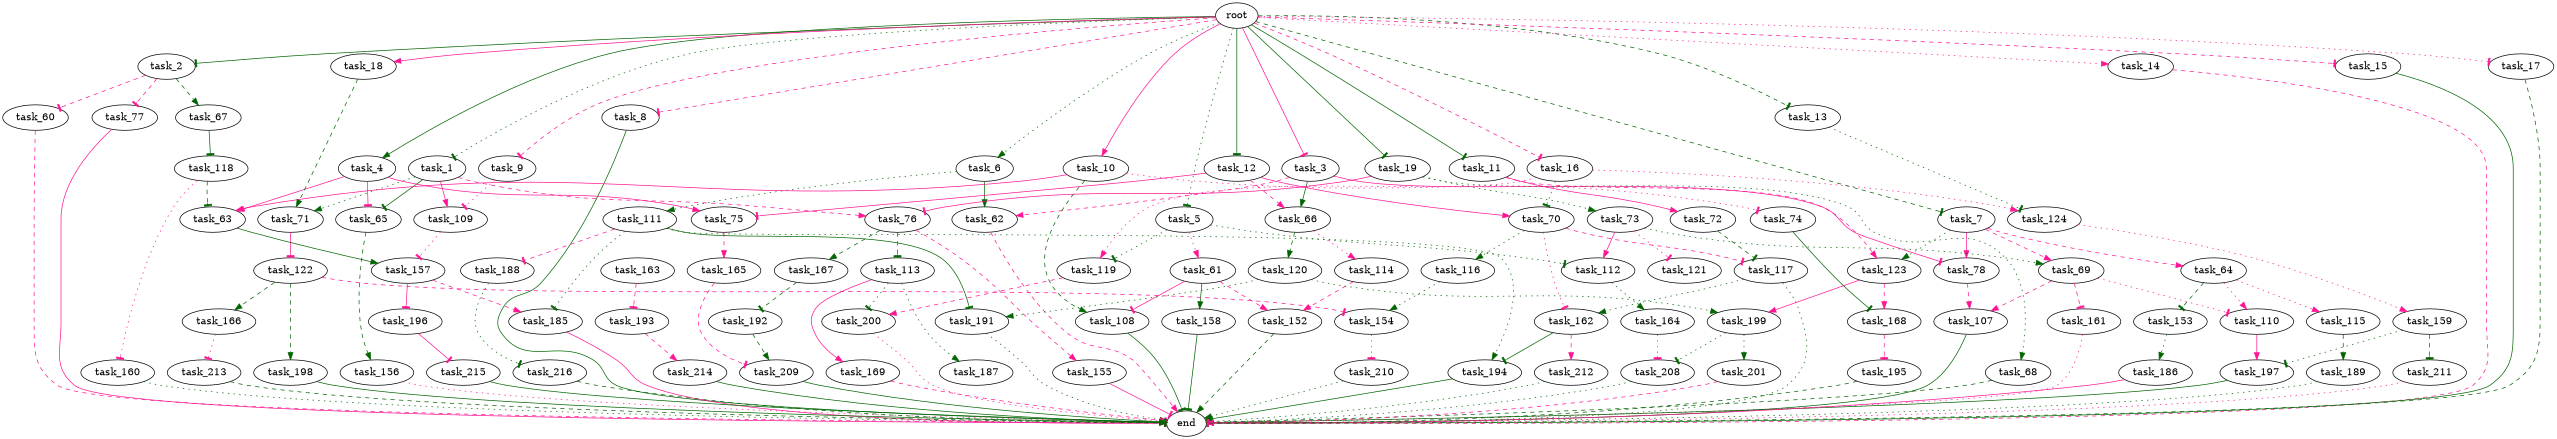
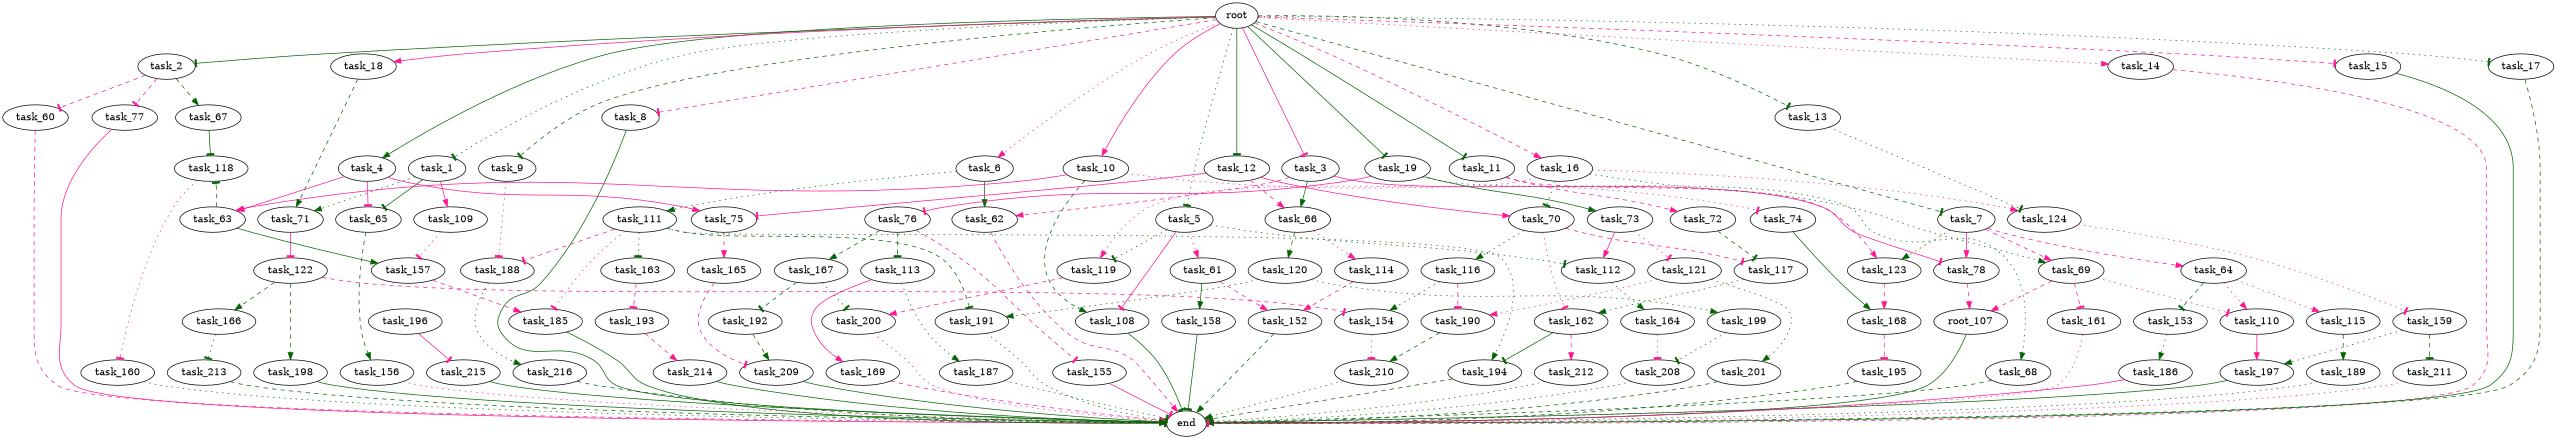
(1873, 28) -> (1873, 28)
(859, 52) -> (859, 52)
(1107, 79) -> (1107, 79)
(1396, 85) -> (1396, 85)
(485, 188) -> (502, 218)
(207, 192) -> (217, 196)
(1506, 193) -> (1506, 193)
(1588, 194) -> (1588, 194)
(678, 202) -> none
(875, 240) -> (875, 240)
none -> (639, 243)
(1840, 248) -> (1862, 210)
(2244, 256) -> (2244, 256)
(587, 266) -> (587, 266)
(1829, 271) -> (1829, 271)
(993, 285) -> (993, 285)
(1167, 291) -> (1149, 269)
(407, 294) -> none
(1818, 295) -> none
(878, 296) -> (837, 299)
none -> (1458, 322)
(1971, 322) -> (1971, 322)
(478, 332) -> (478, 332)
(1744, 344) -> (1777, 302)
(212, 345) -> (212, 345)
(2348, 346) -> (2348, 346)
(931, 384) -> (931, 384)
(1333, 399) -> (1333, 399)
(1517, 408) -> (1517, 408)
(869, 414) -> (869, 414)
(855, 416) -> (855, 416)
(1557, 417) -> (1048, 391)
